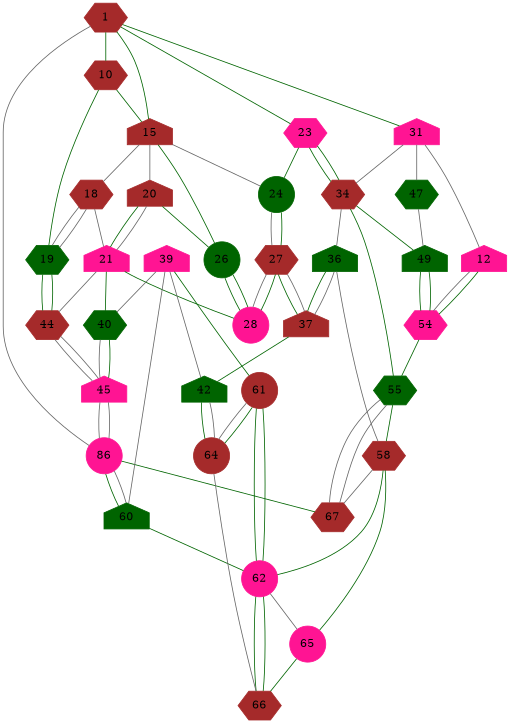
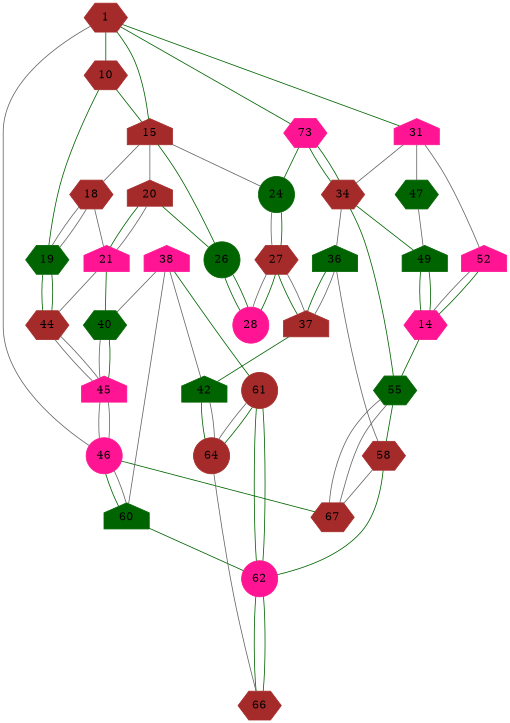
(305, 133) -> (305, 133)
(167, 260) -> (167, 260)
(484, 260) -> (484, 260)
(184, 299) -> none
(426, 325) -> (426, 325)
(104, 456) -> (104, 456)
(308, 644) -> none
